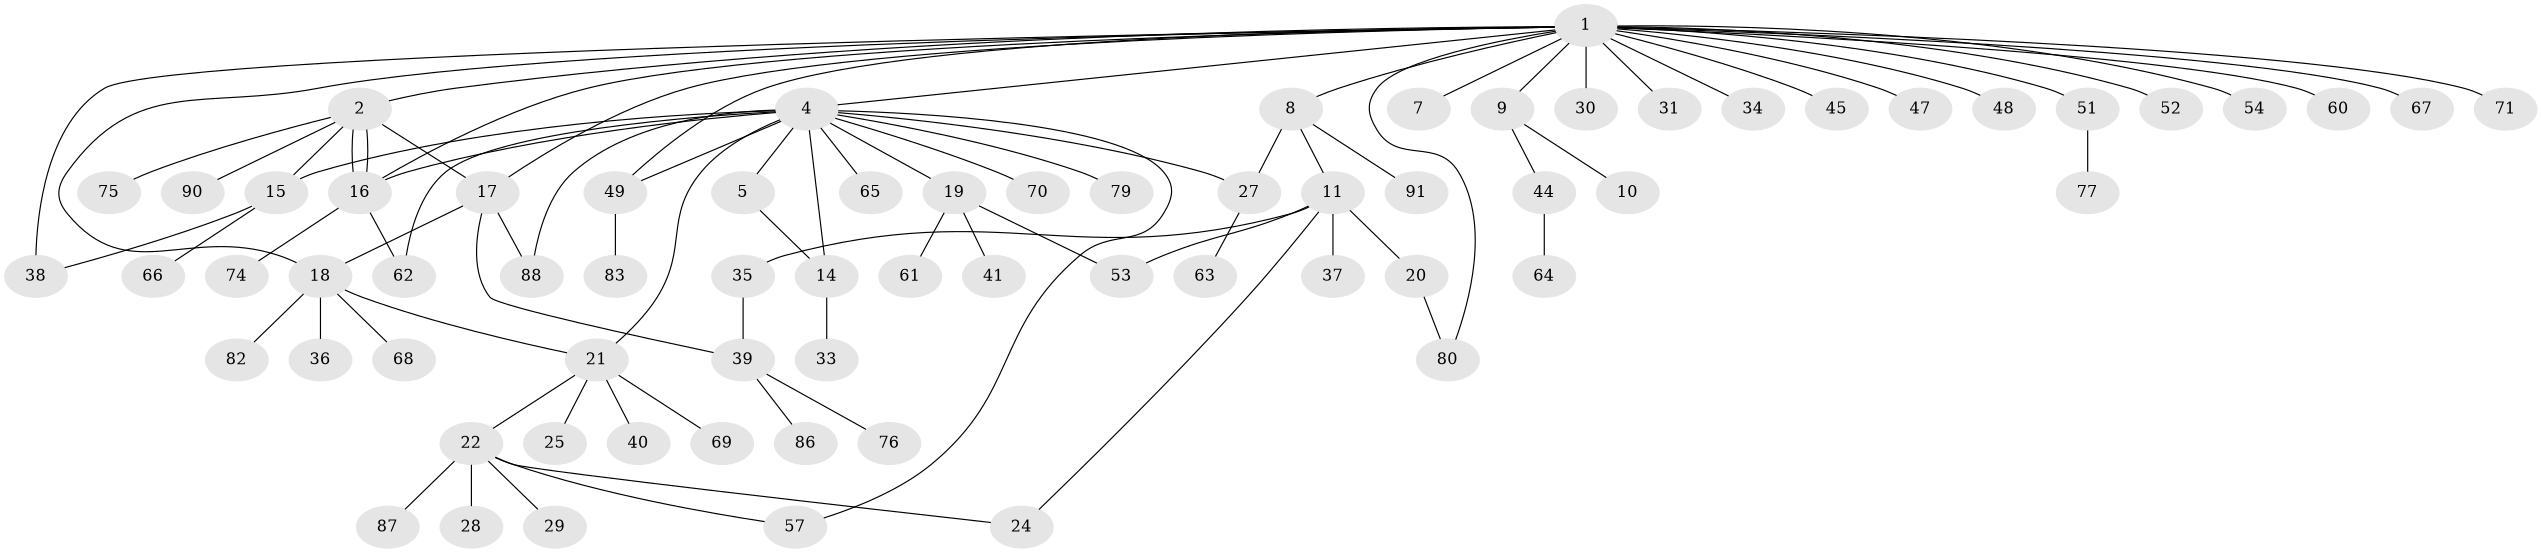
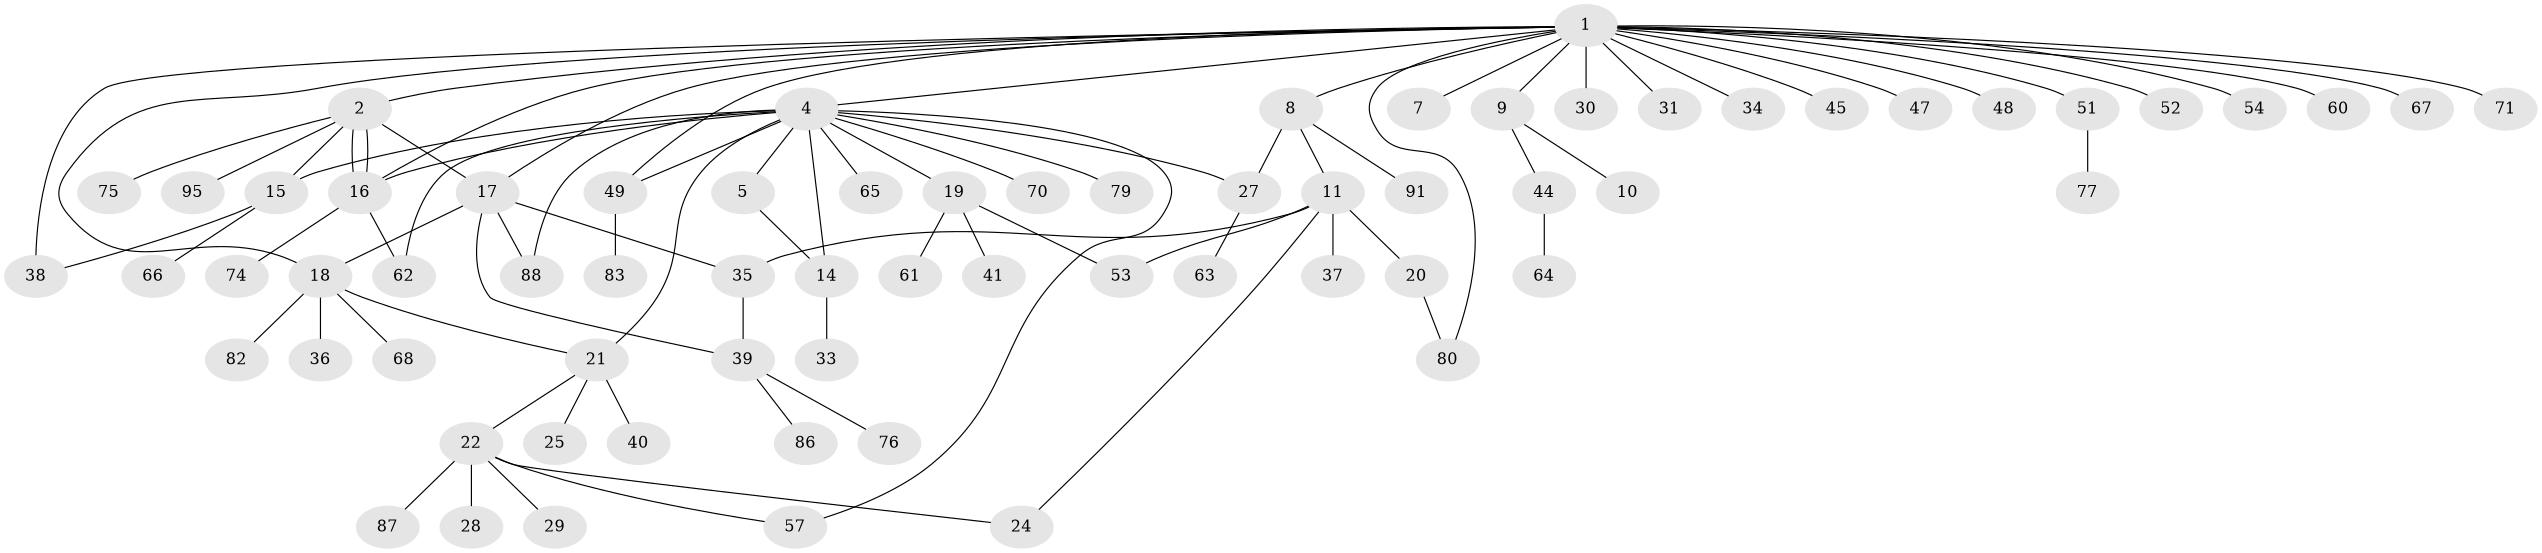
(193, 193) -> (193, 193)
none -> (605, 231)
(722, 444) -> none
